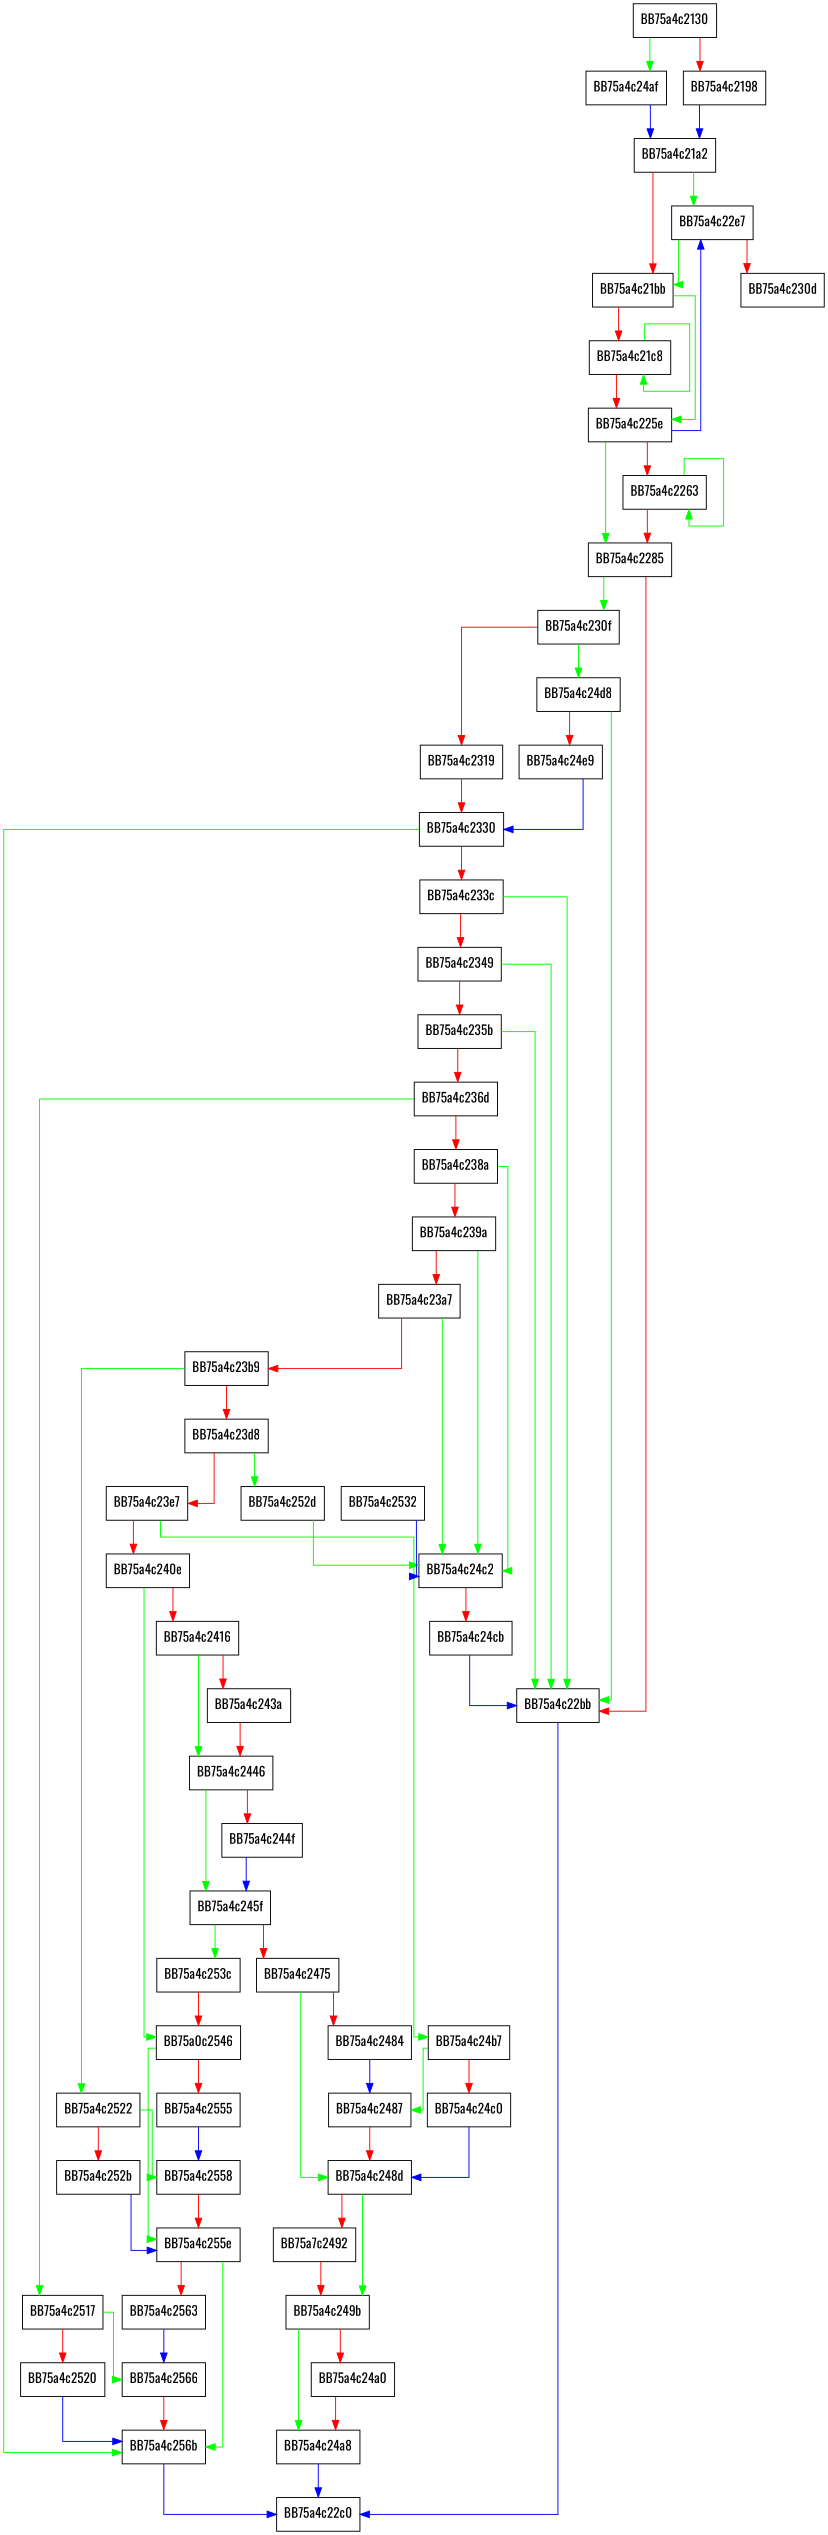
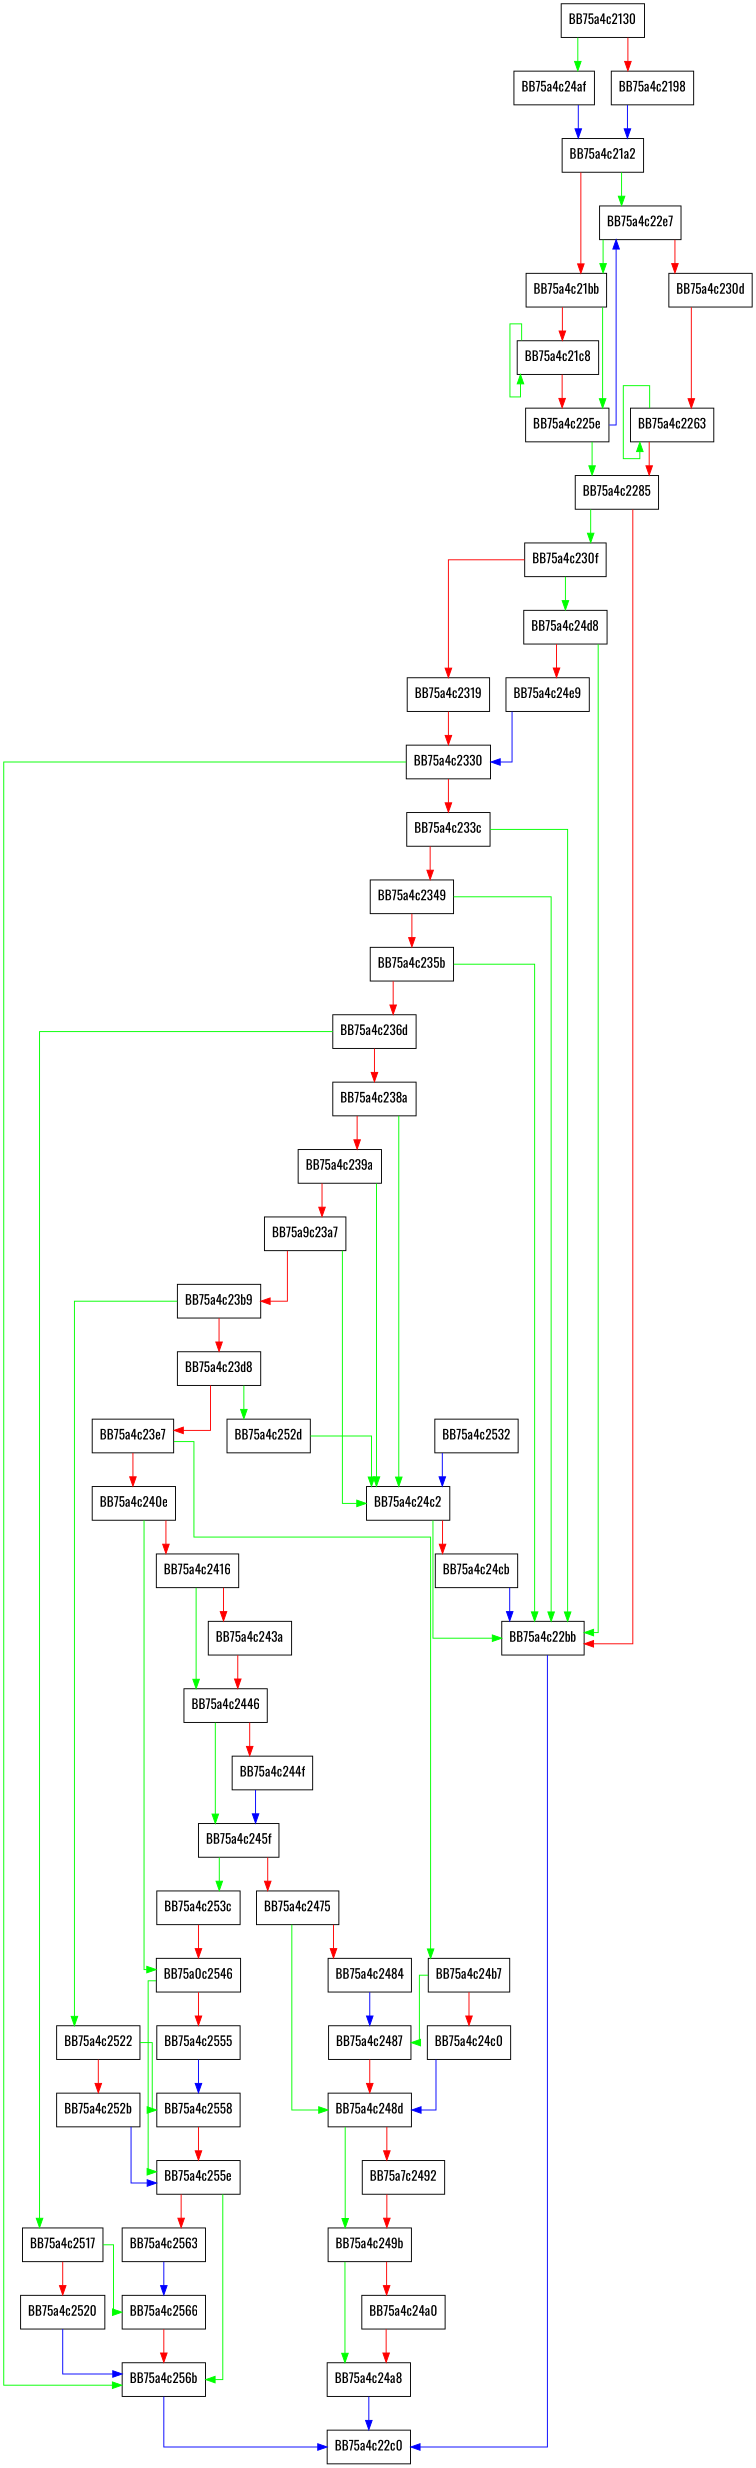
(647, 454) -> (691, 353)
(419, 1301) -> (305, 1234)
none -> (439, 1638)
